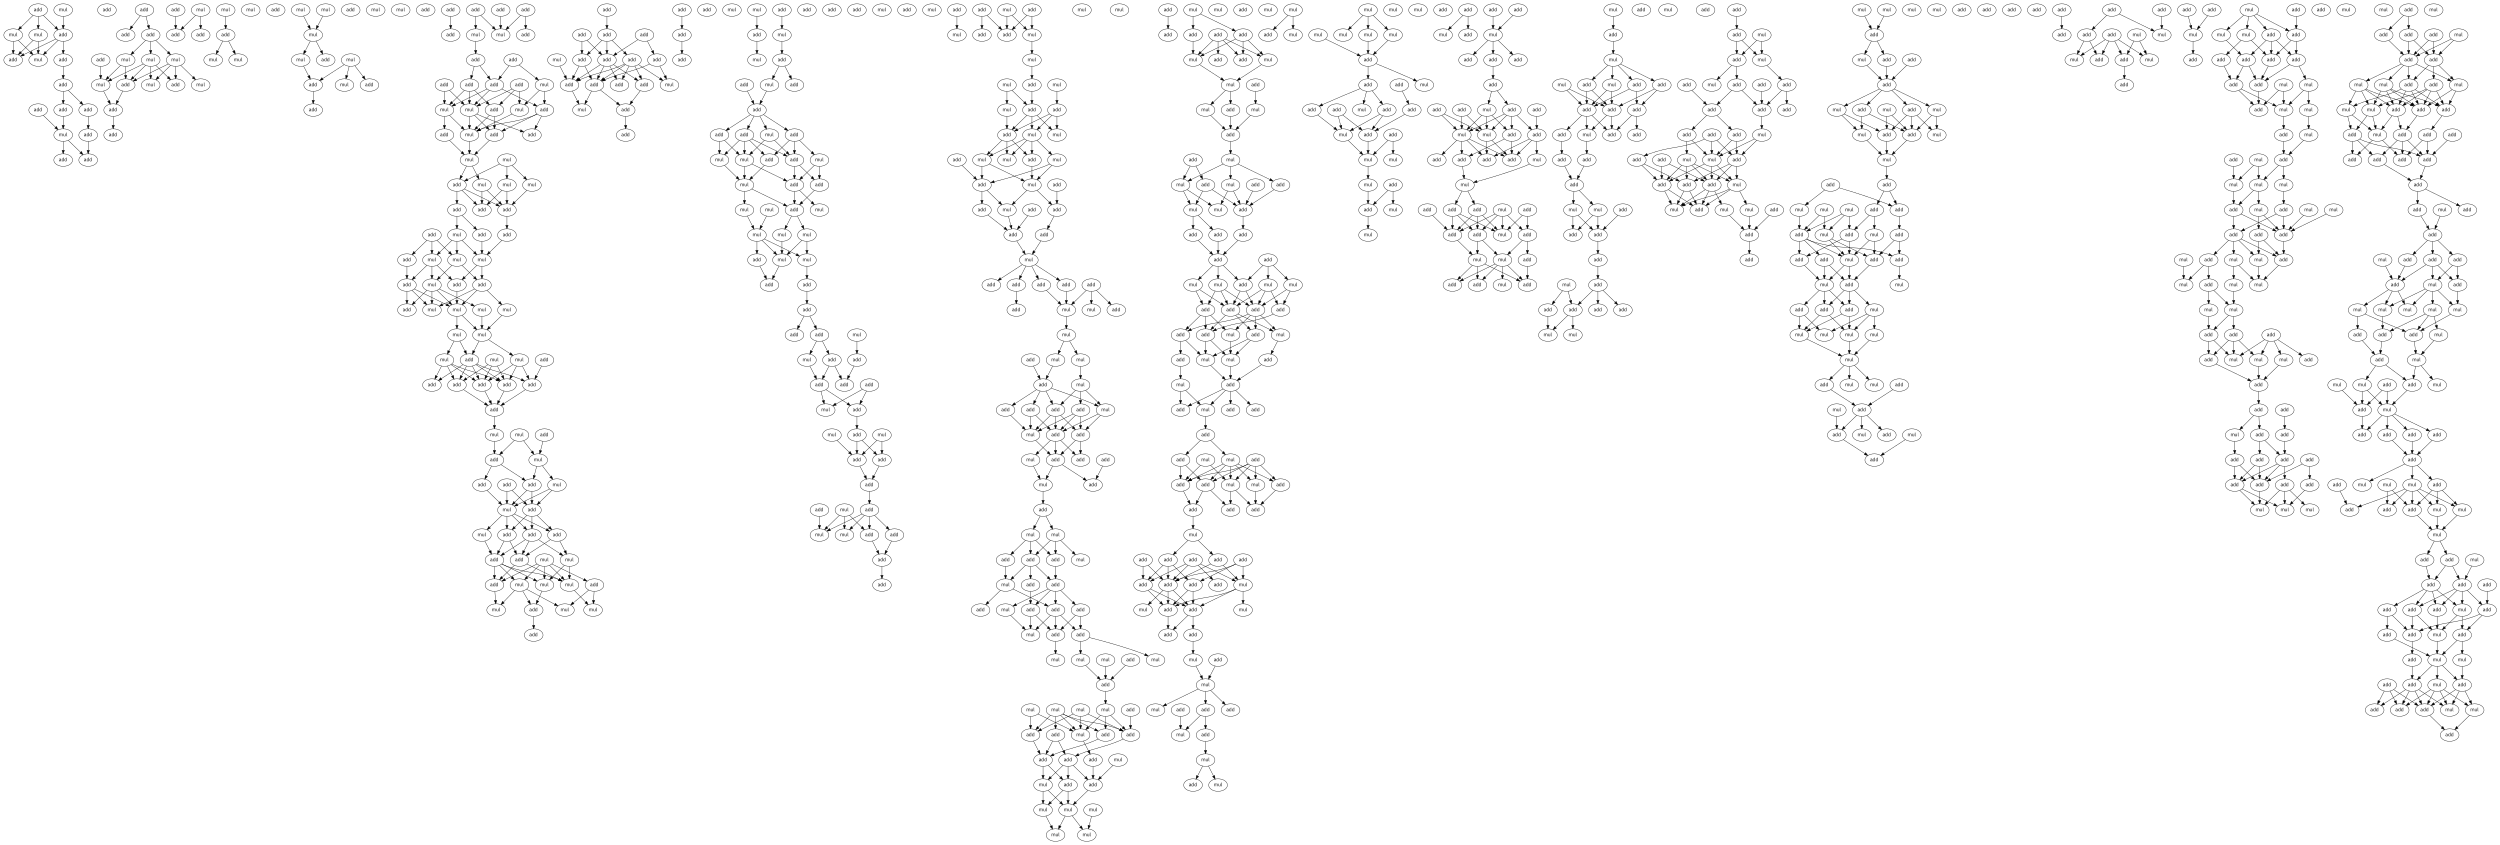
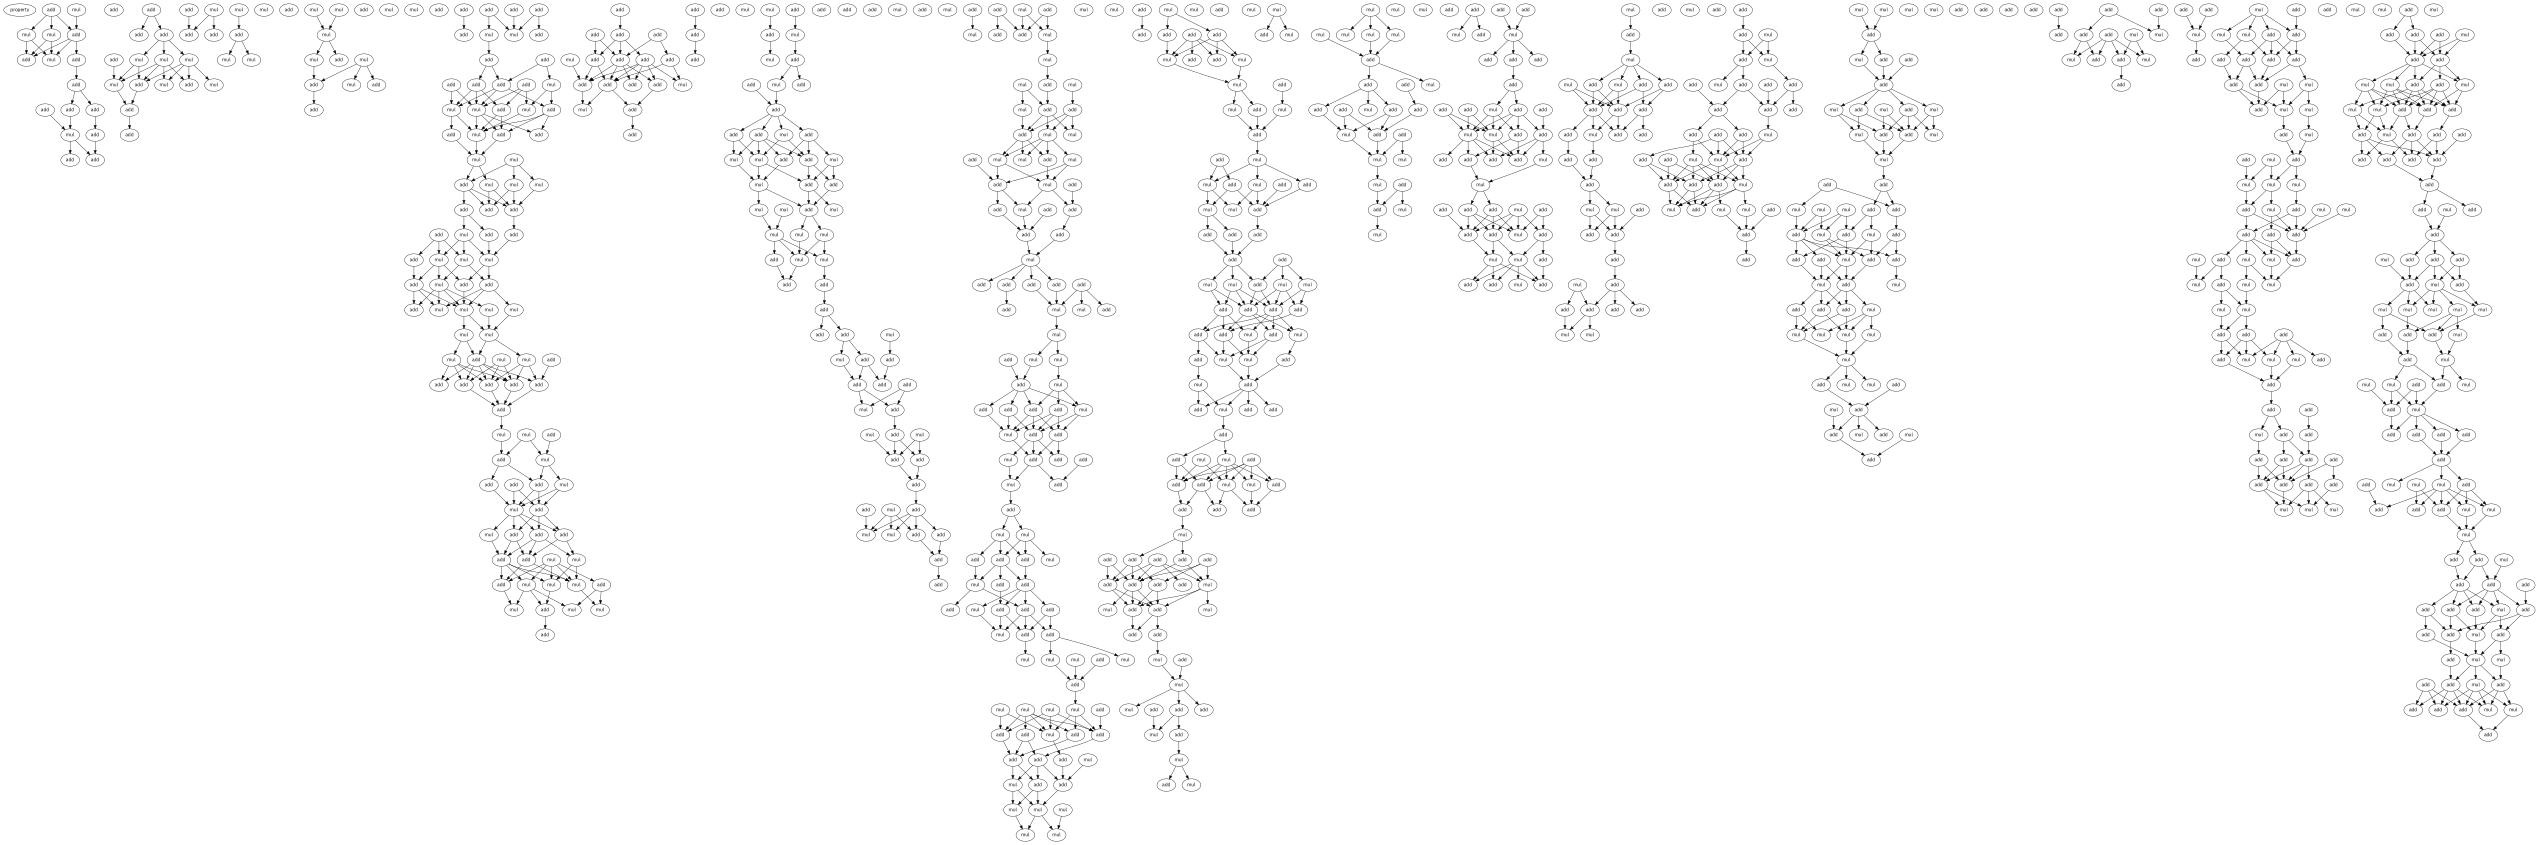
none -> (20, 10)
